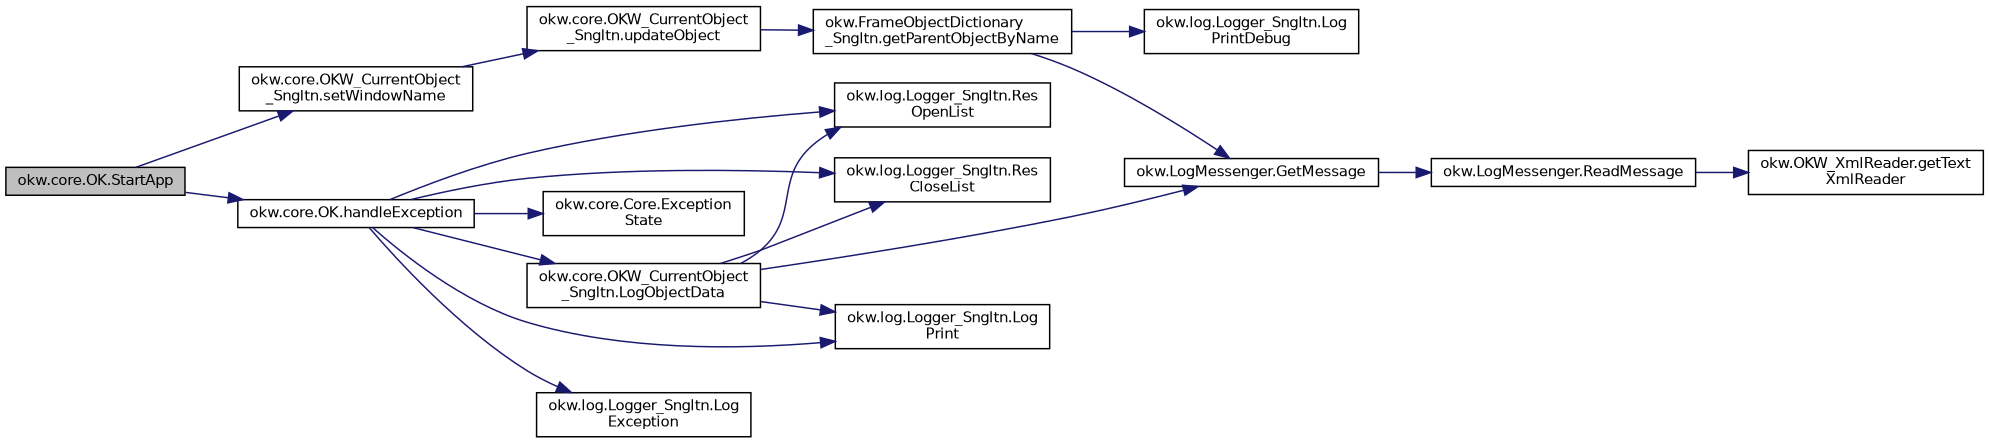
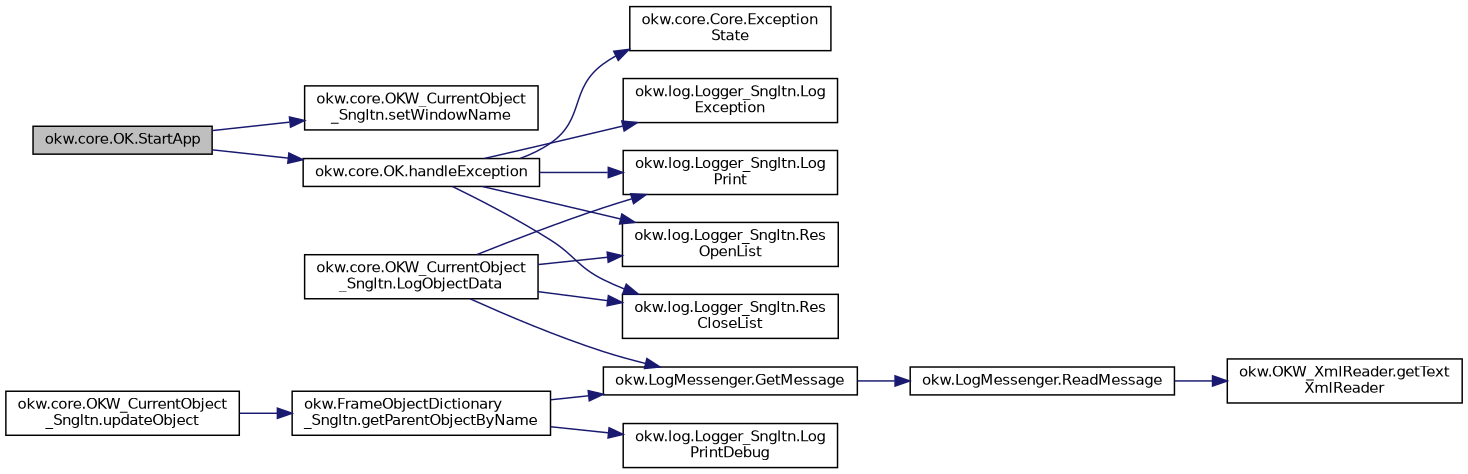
(493, 60) -> none
(477, 244) -> none
